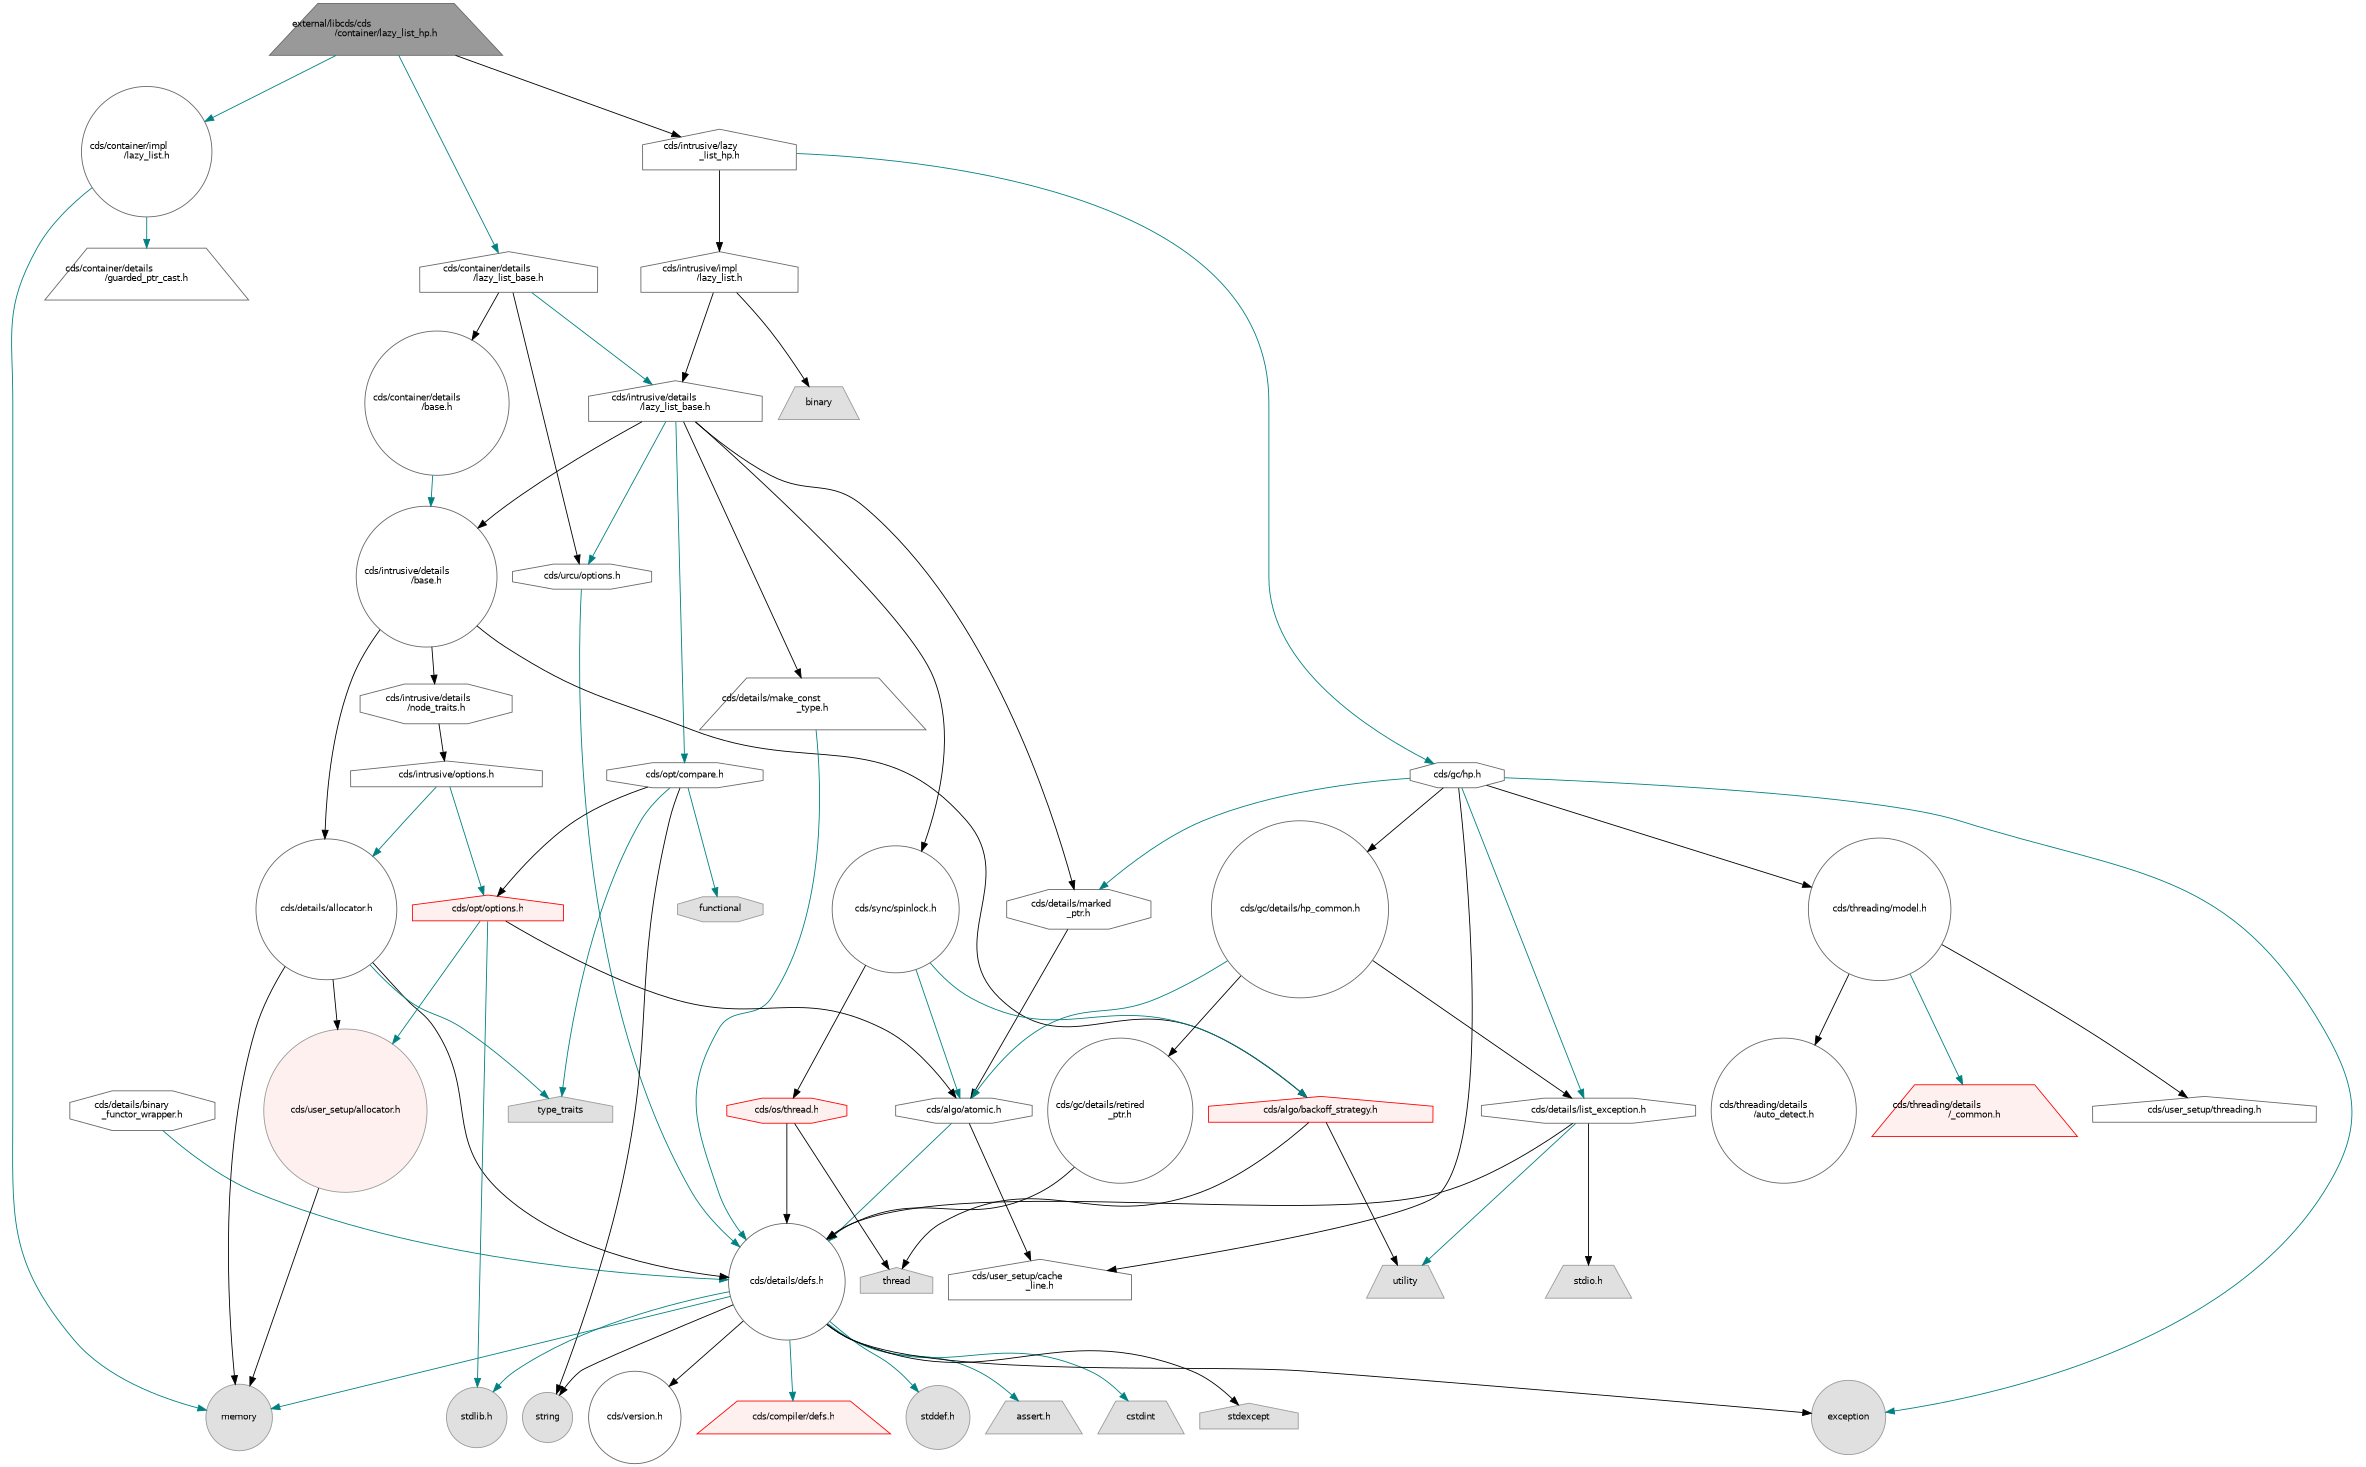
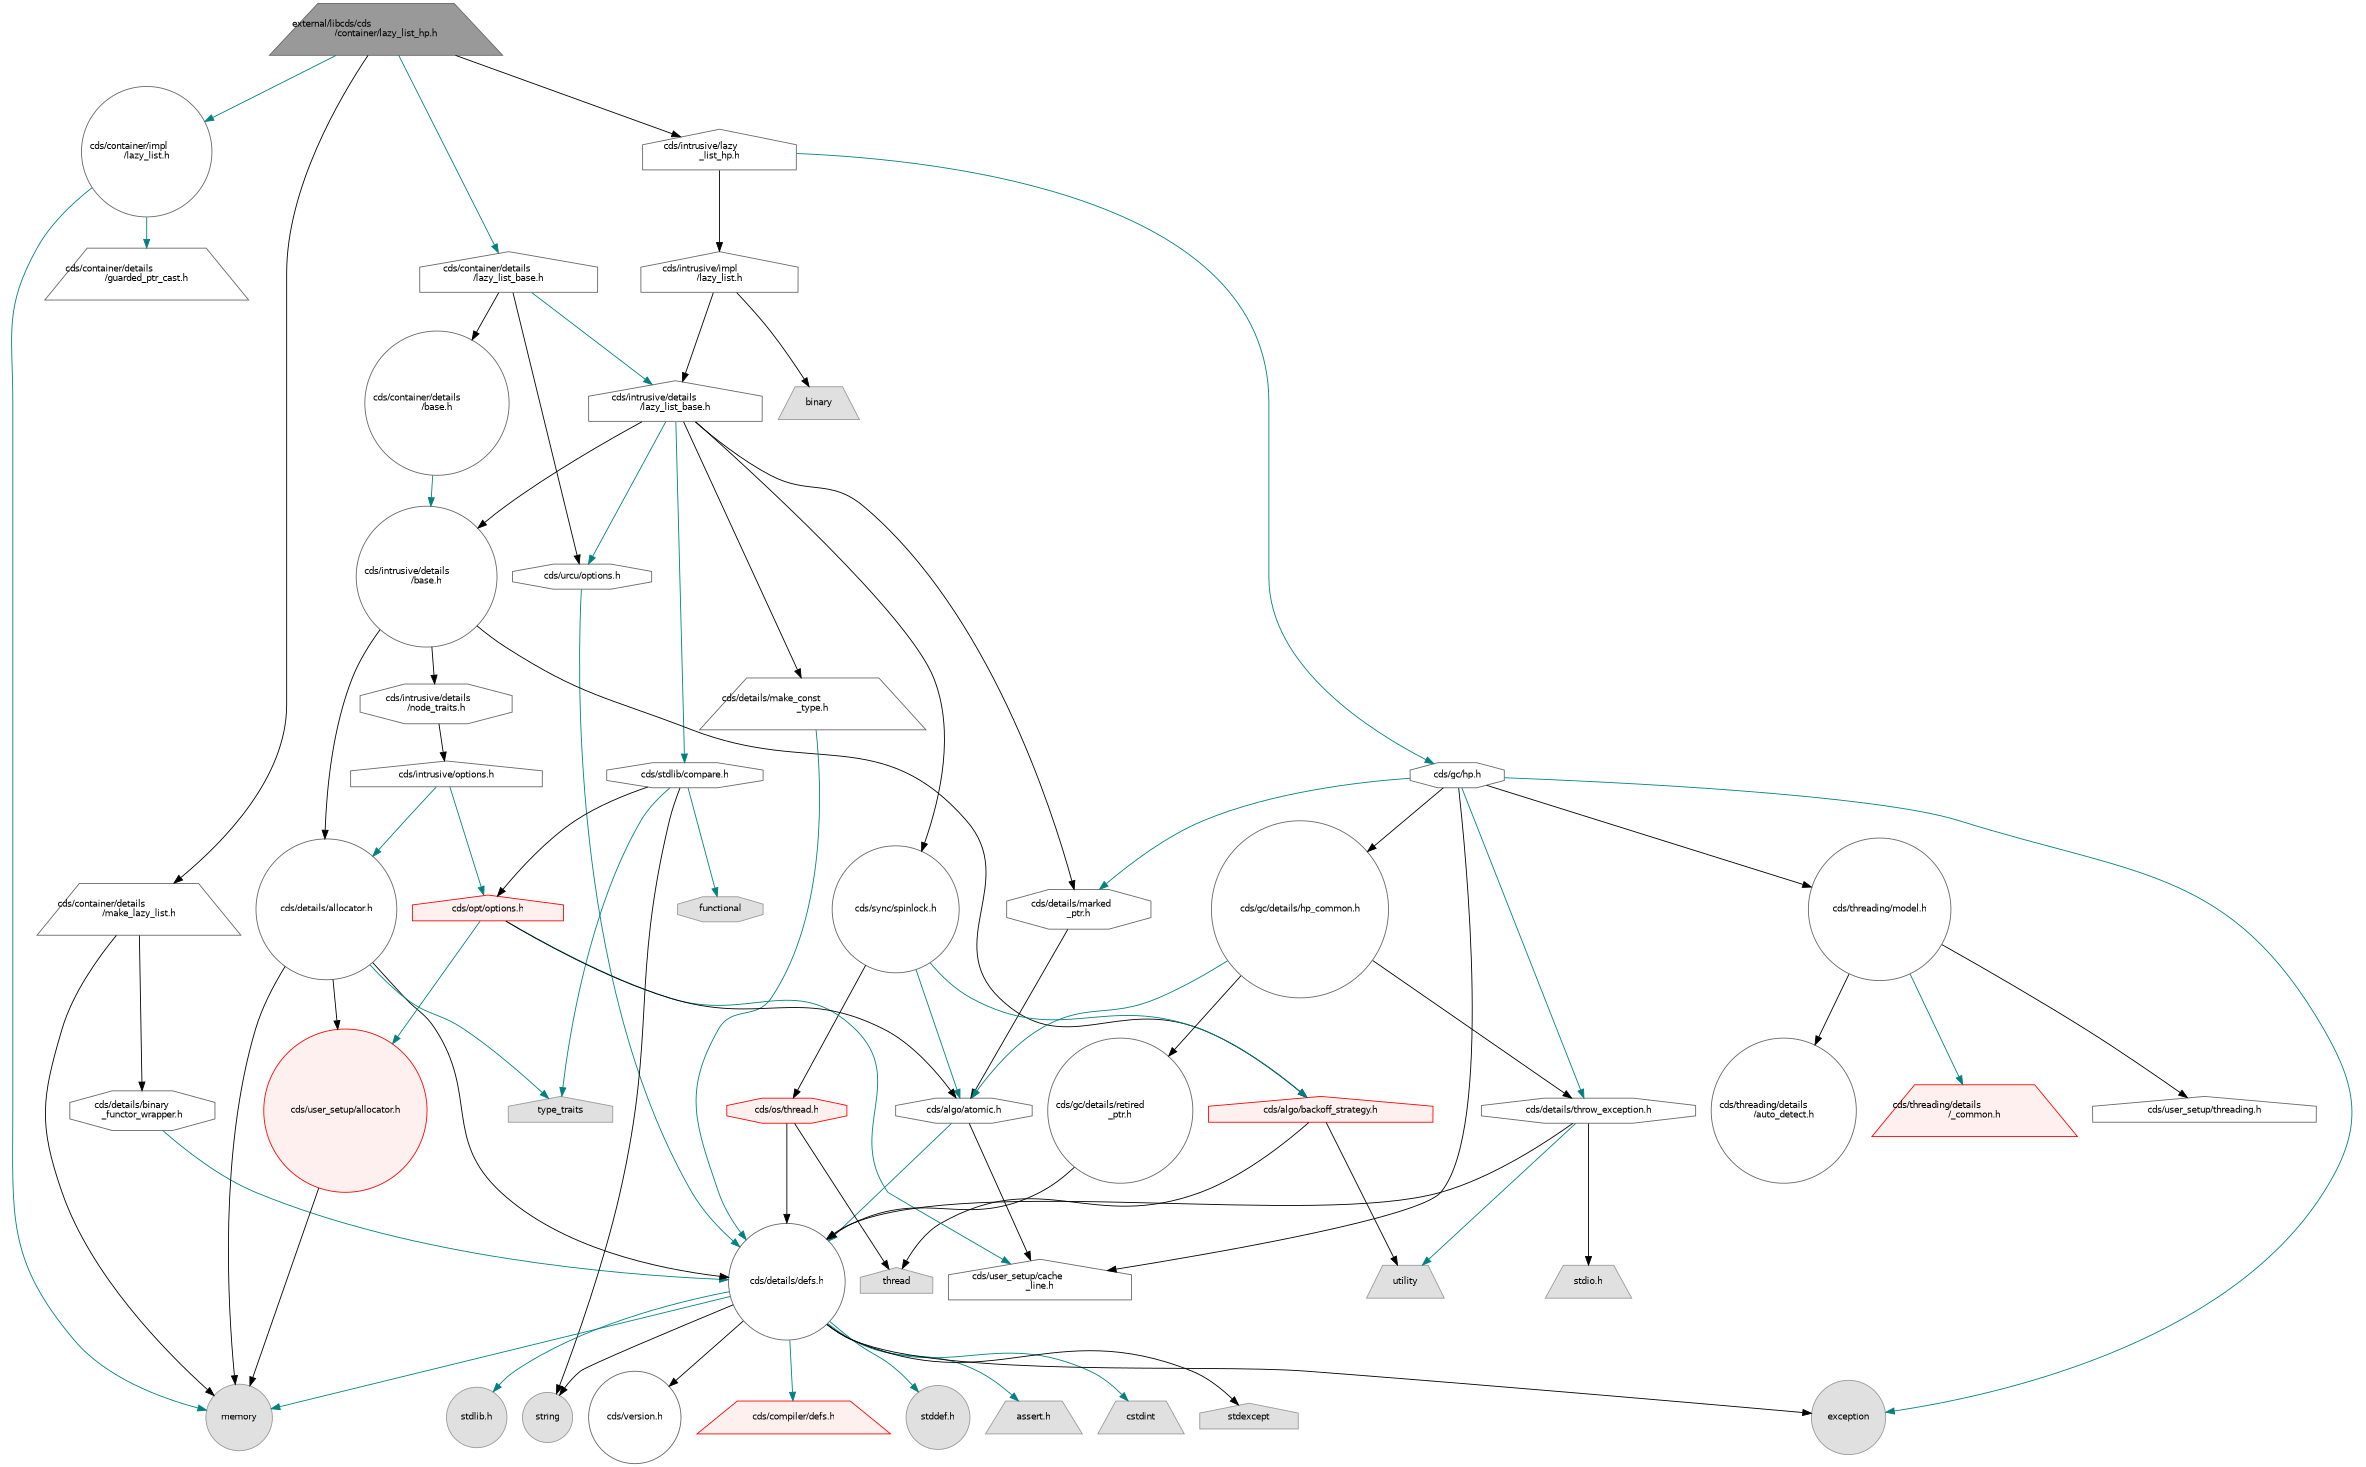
(685, 775) -> (685, 775)
none -> (139, 909)
(345, 1111) -> (345, 1111)
(1589, 1111) -> (1589, 1111)
(483, 1150) -> (811, 1003)
